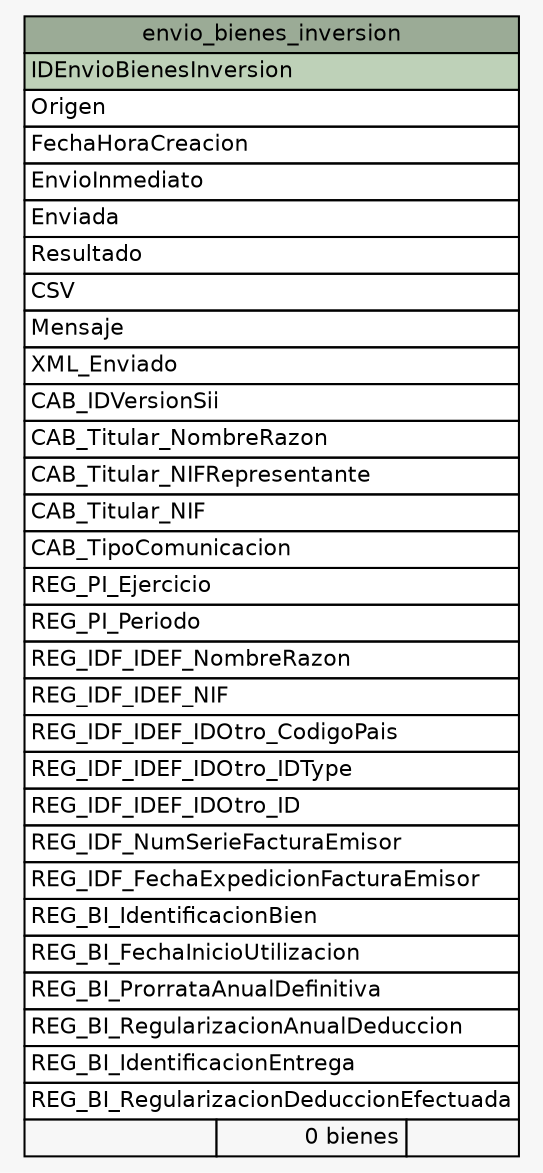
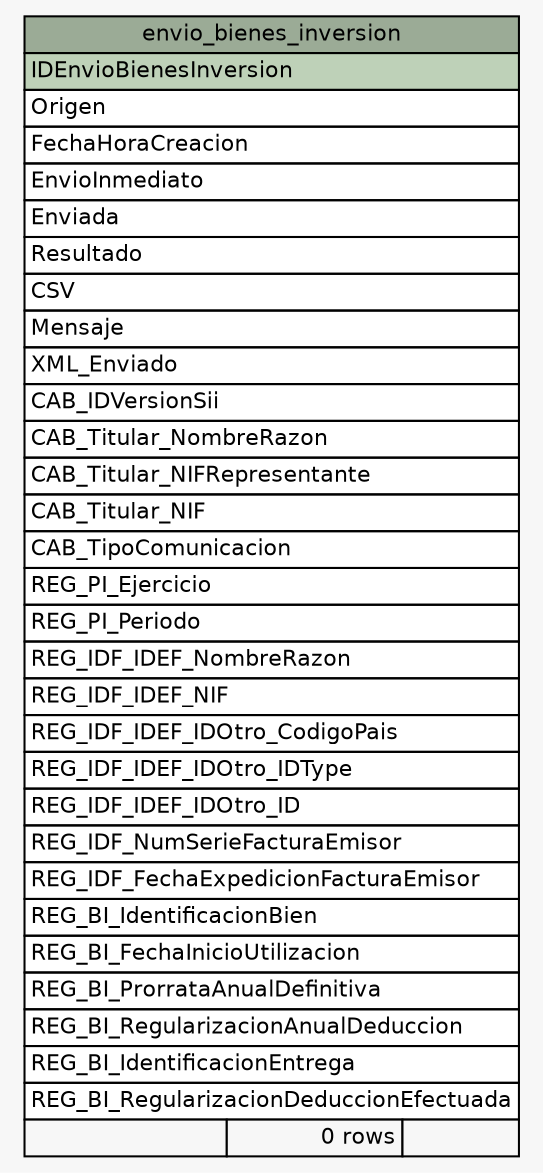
(352, 1137) -> (359, 1137)
